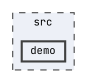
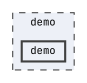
(43, 23) -> (43, 23)
